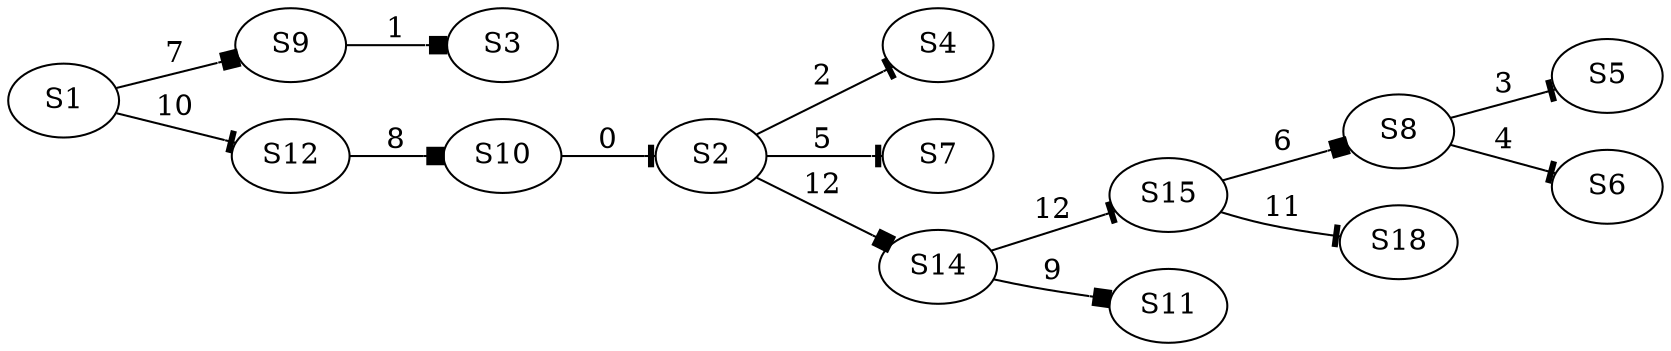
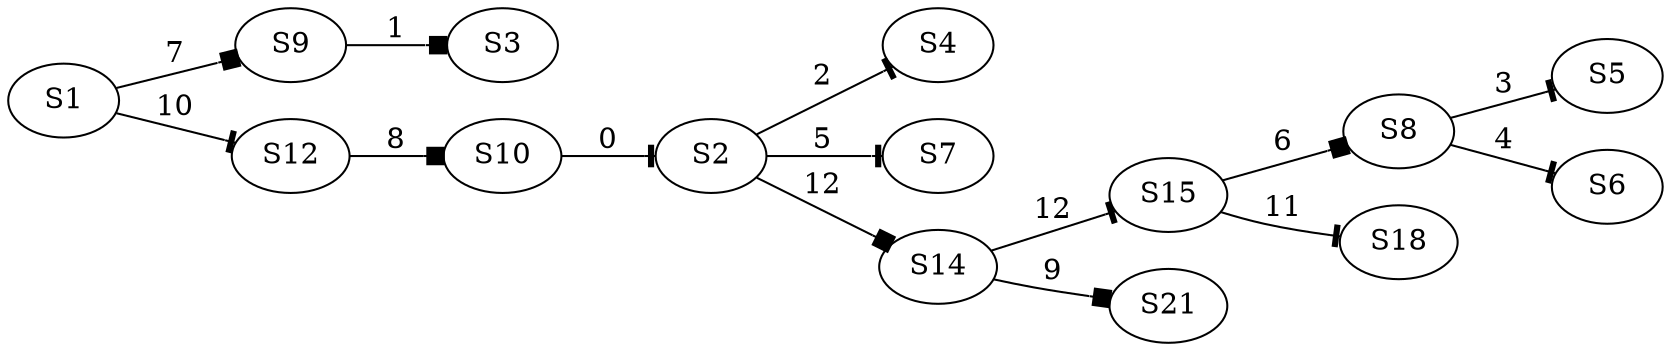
(1168, 306) -> (1168, 306)
